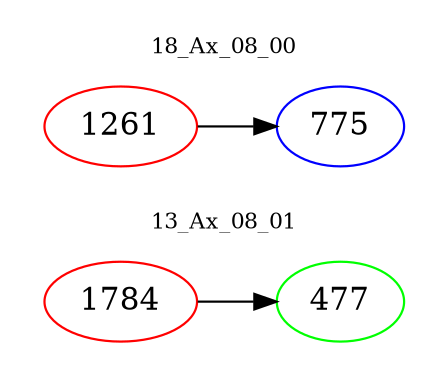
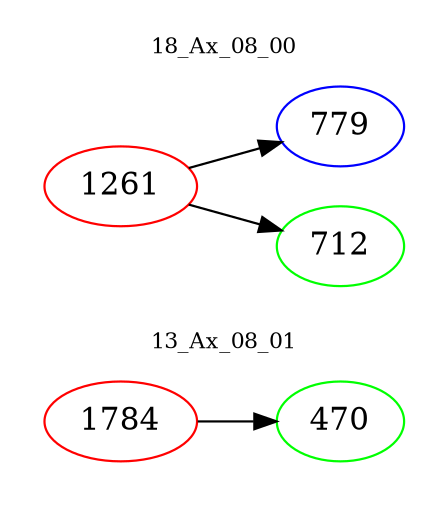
(340, 126) -> (340, 126)
none -> (340, 246)
(340, 302) -> (340, 421)
